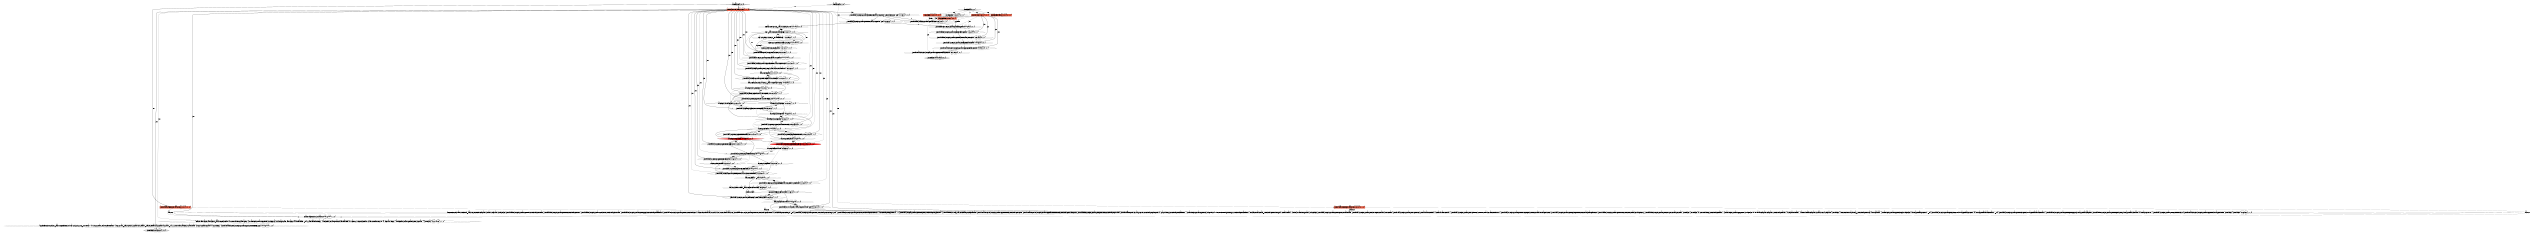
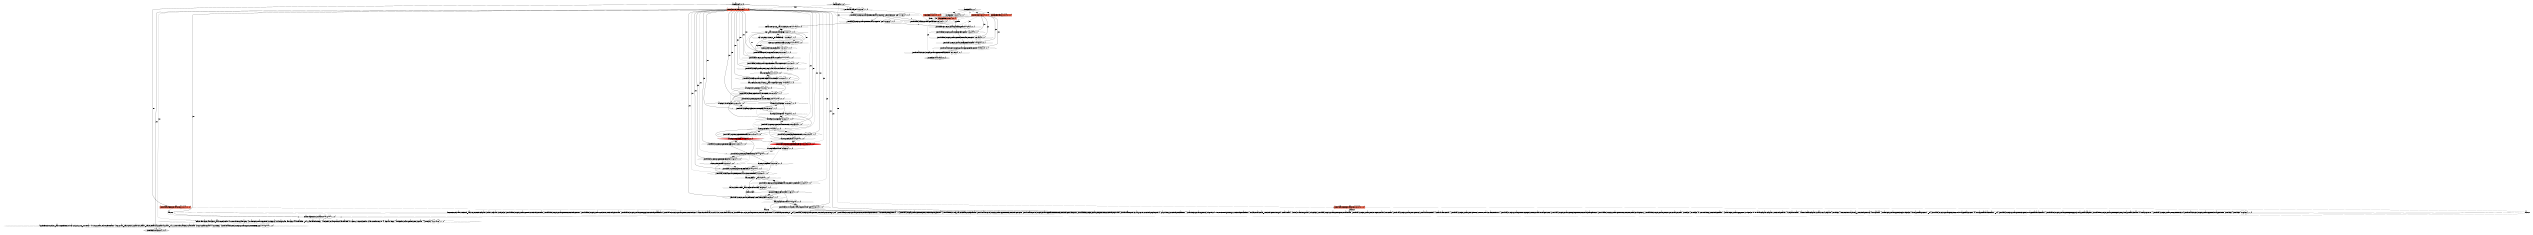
(795, 7) -> (795, 7)
none -> (856, 10)
